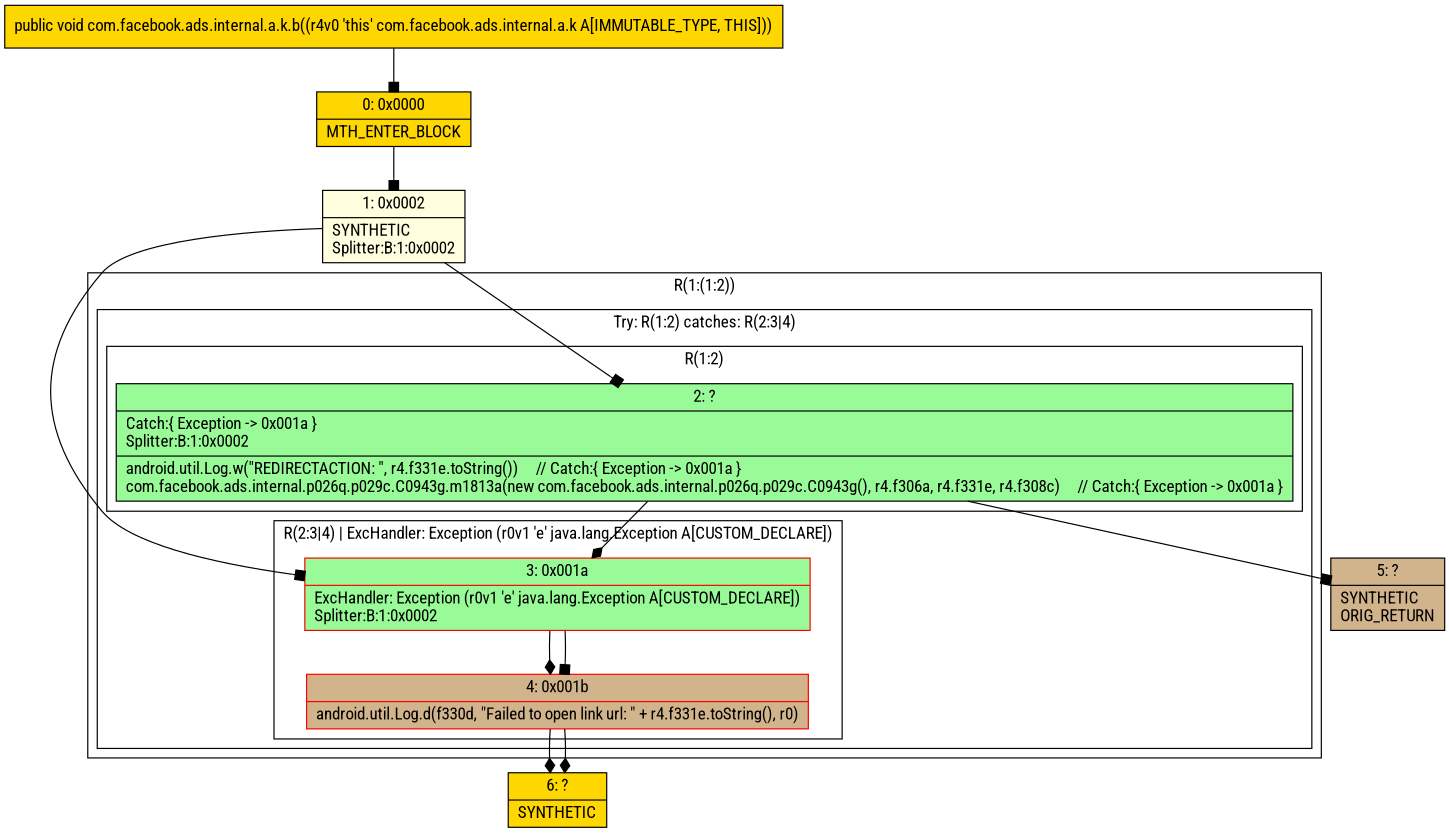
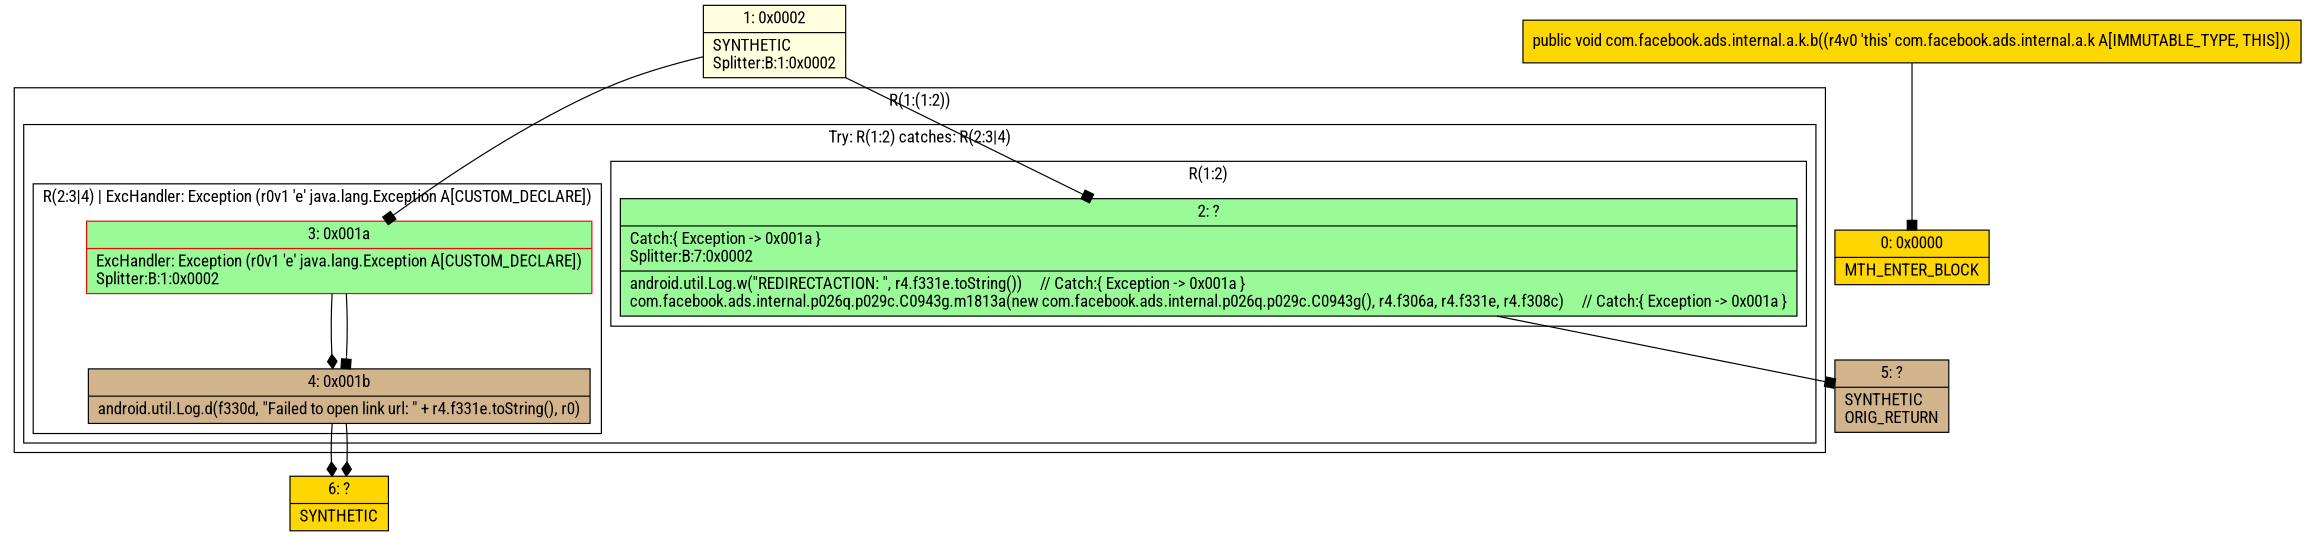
(394, 163) -> none
(187, 442) -> (692, 257)
(622, 528) -> none
(557, 702) -> (339, 396)
